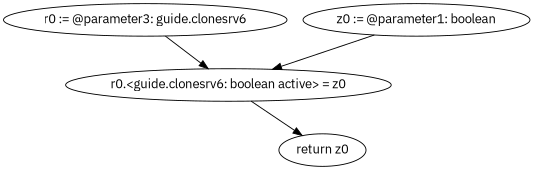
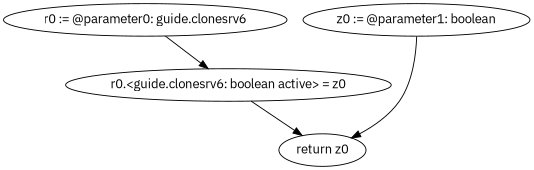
(145, 20) -> (145, 20)
(328, 51) -> (404, 94)
